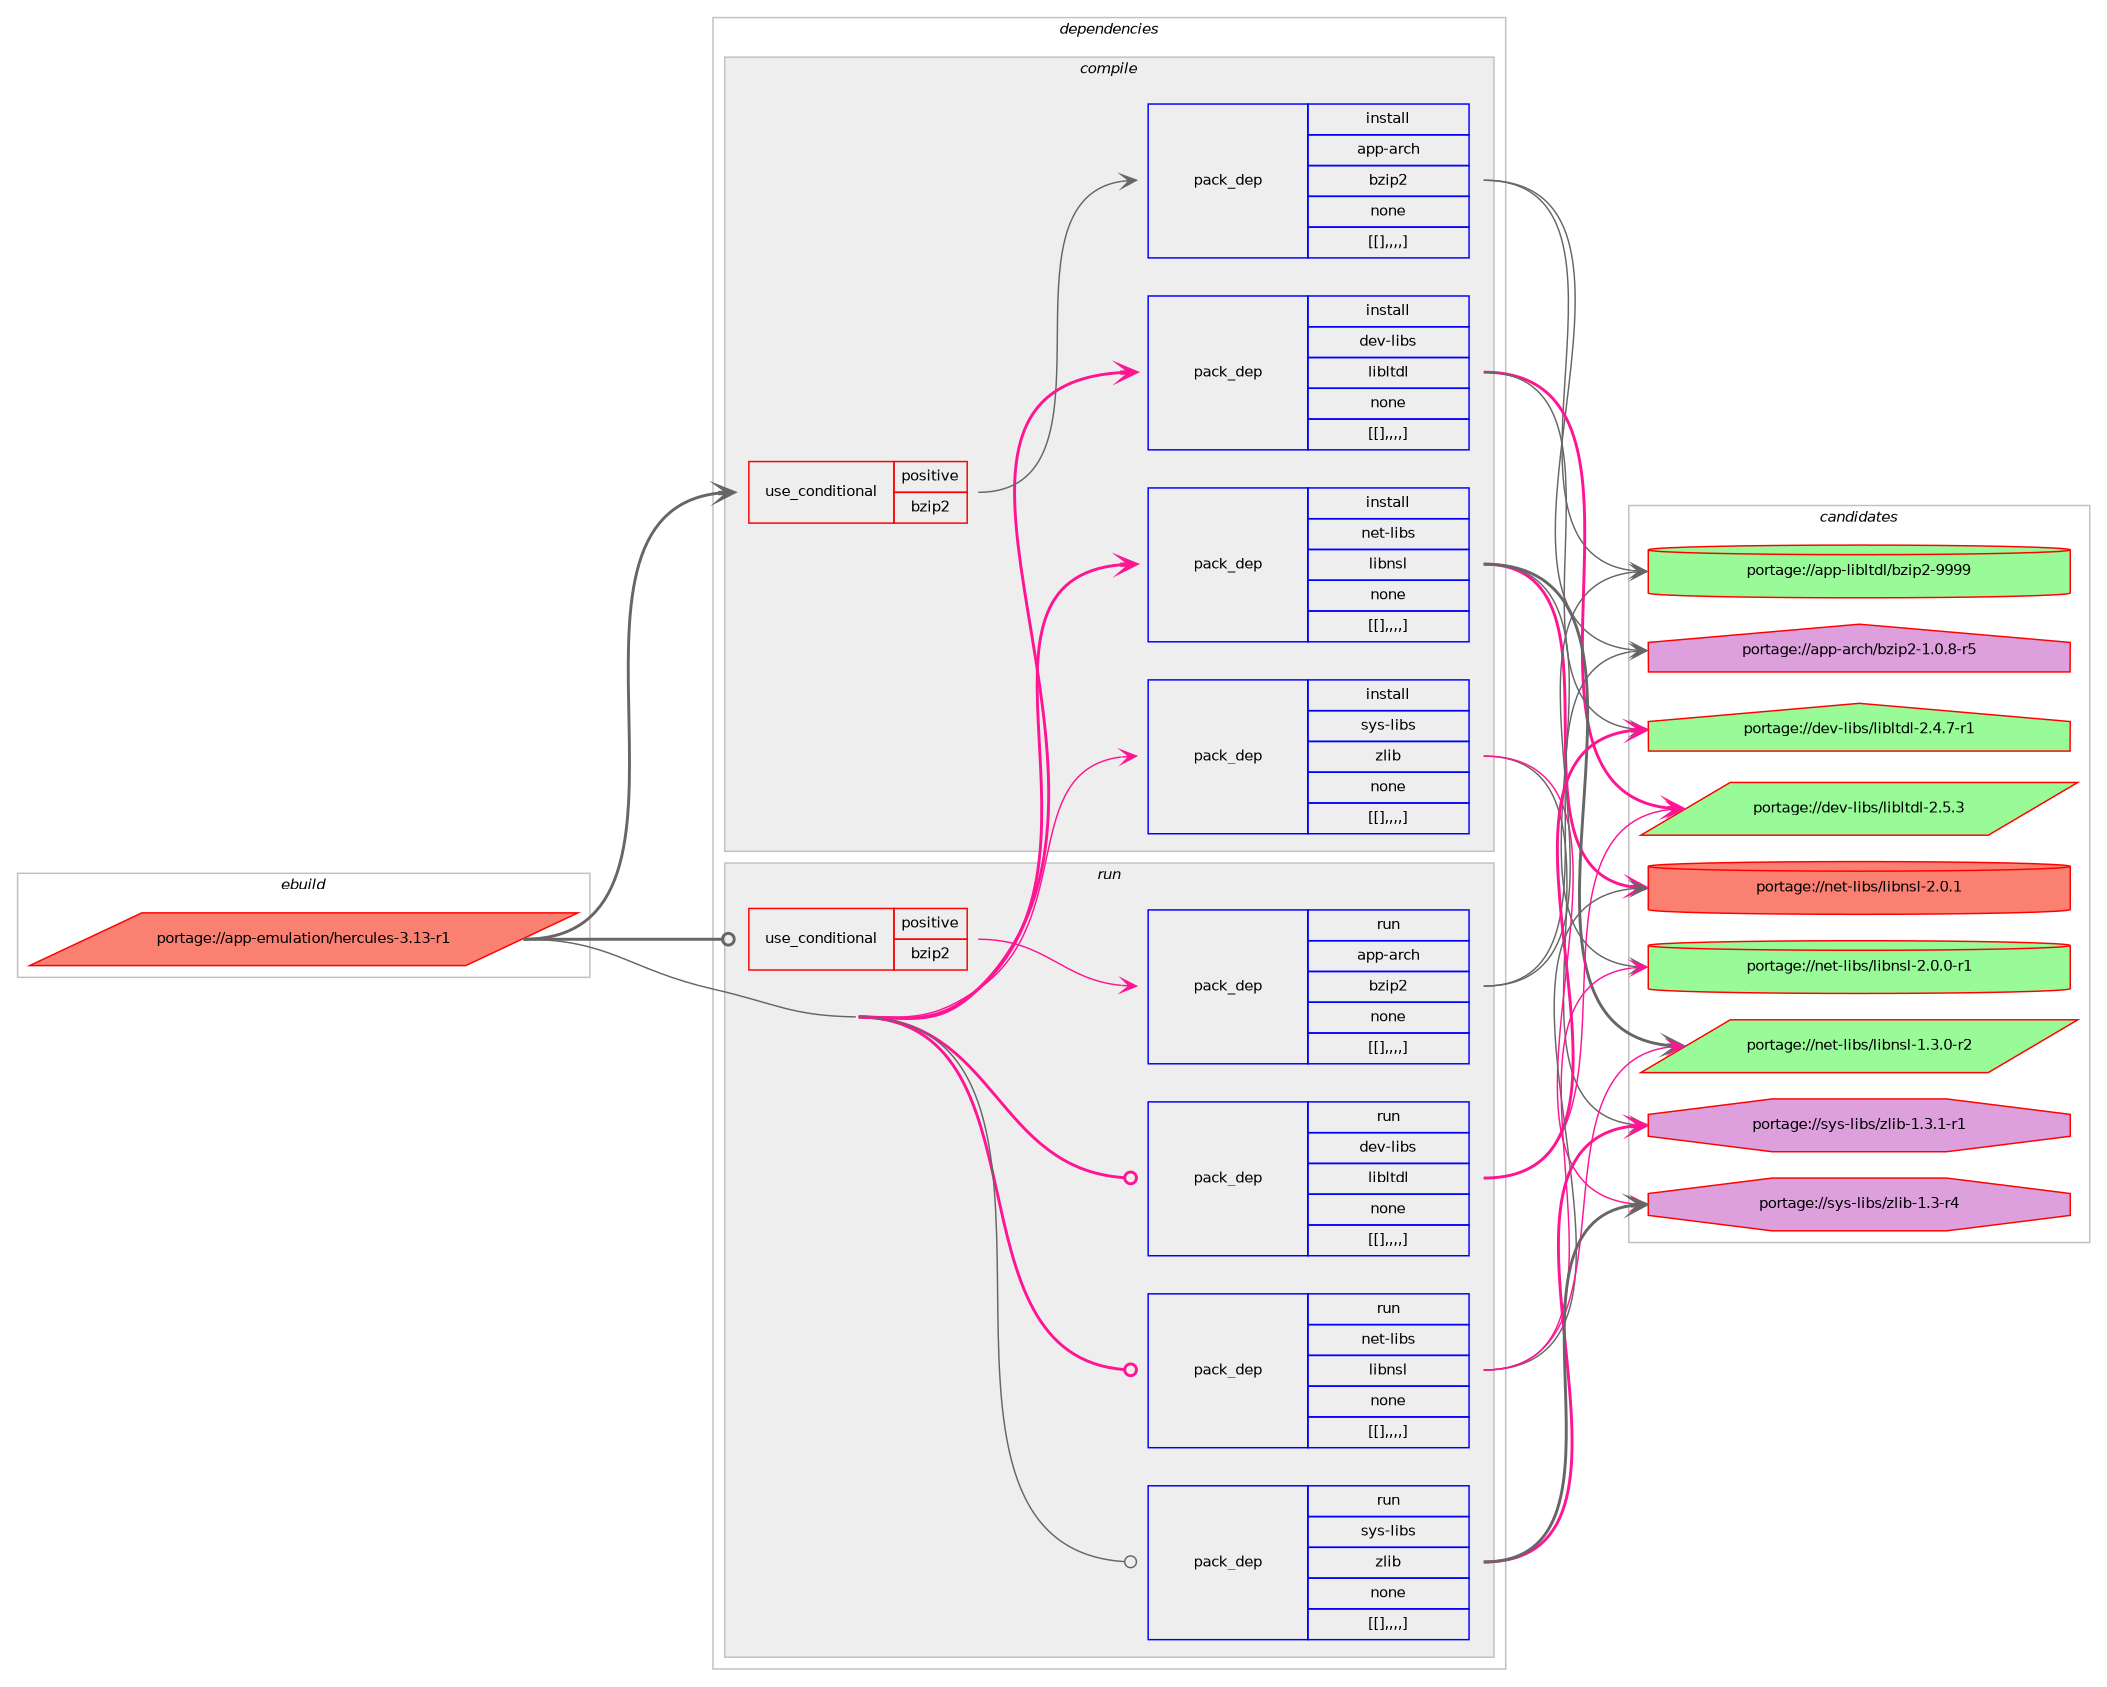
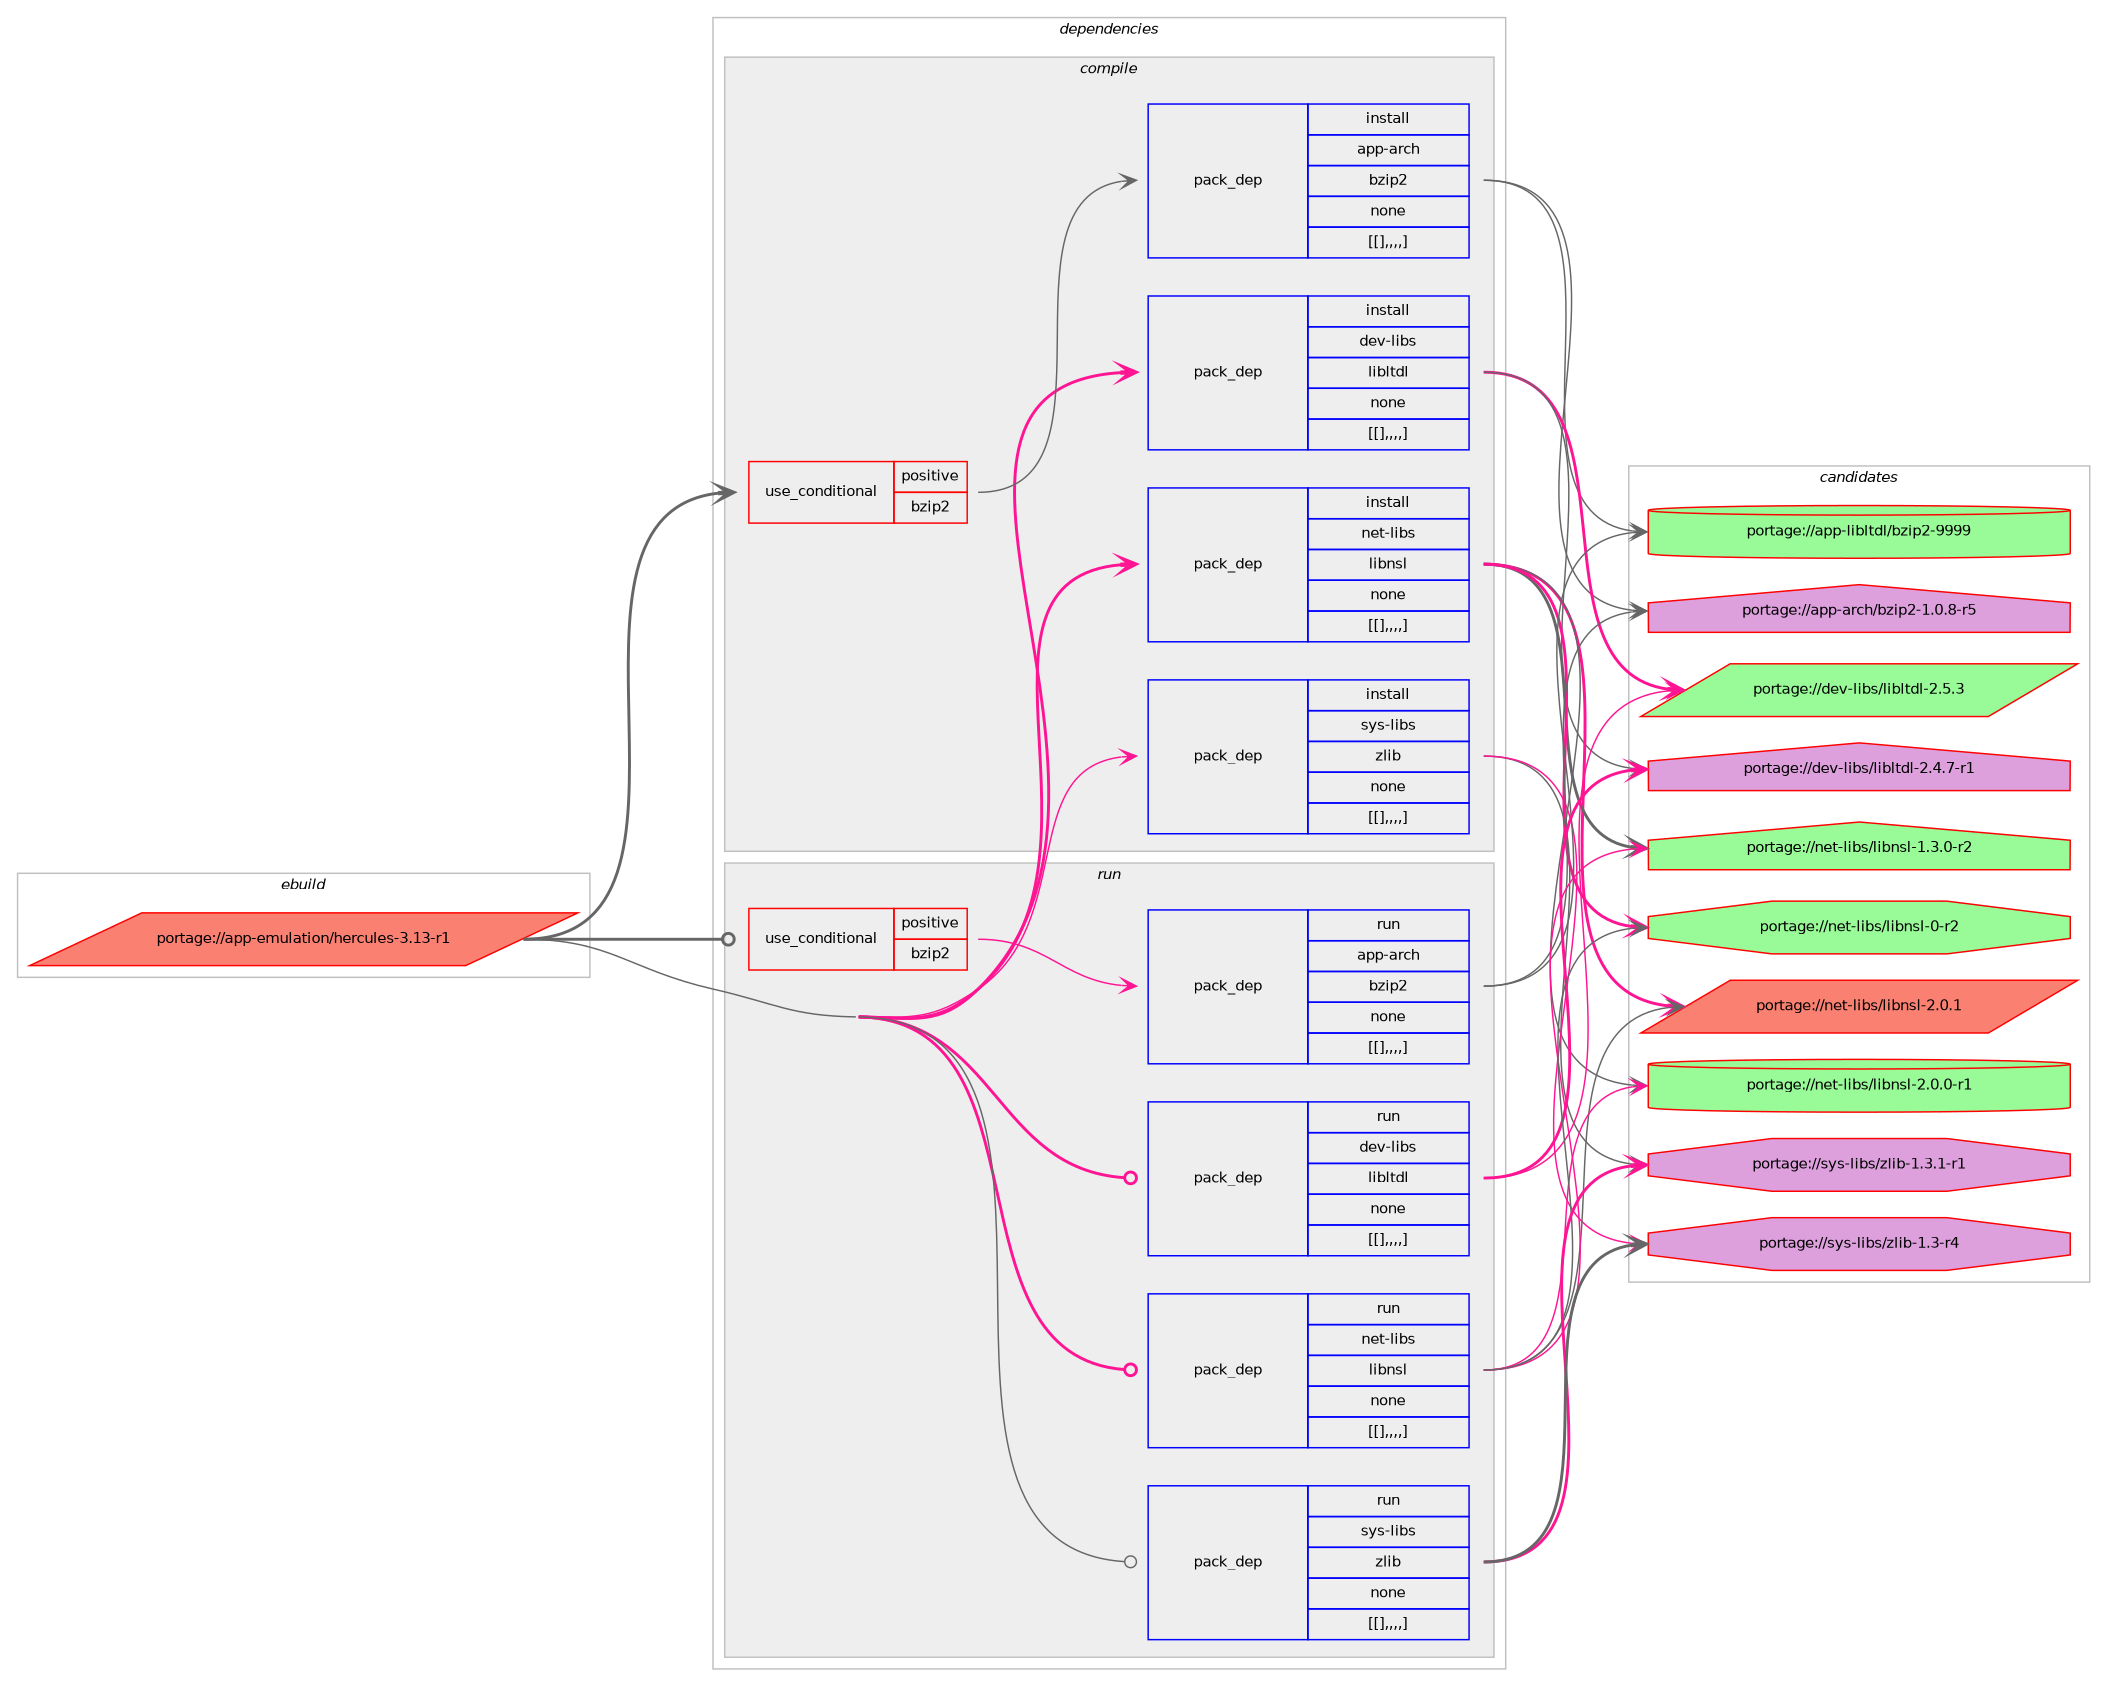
(1859, 730) -> (1859, 769)
(1859, 888) -> (1859, 1007)
none -> (1859, 928)
(1859, 1046) -> (1859, 848)
